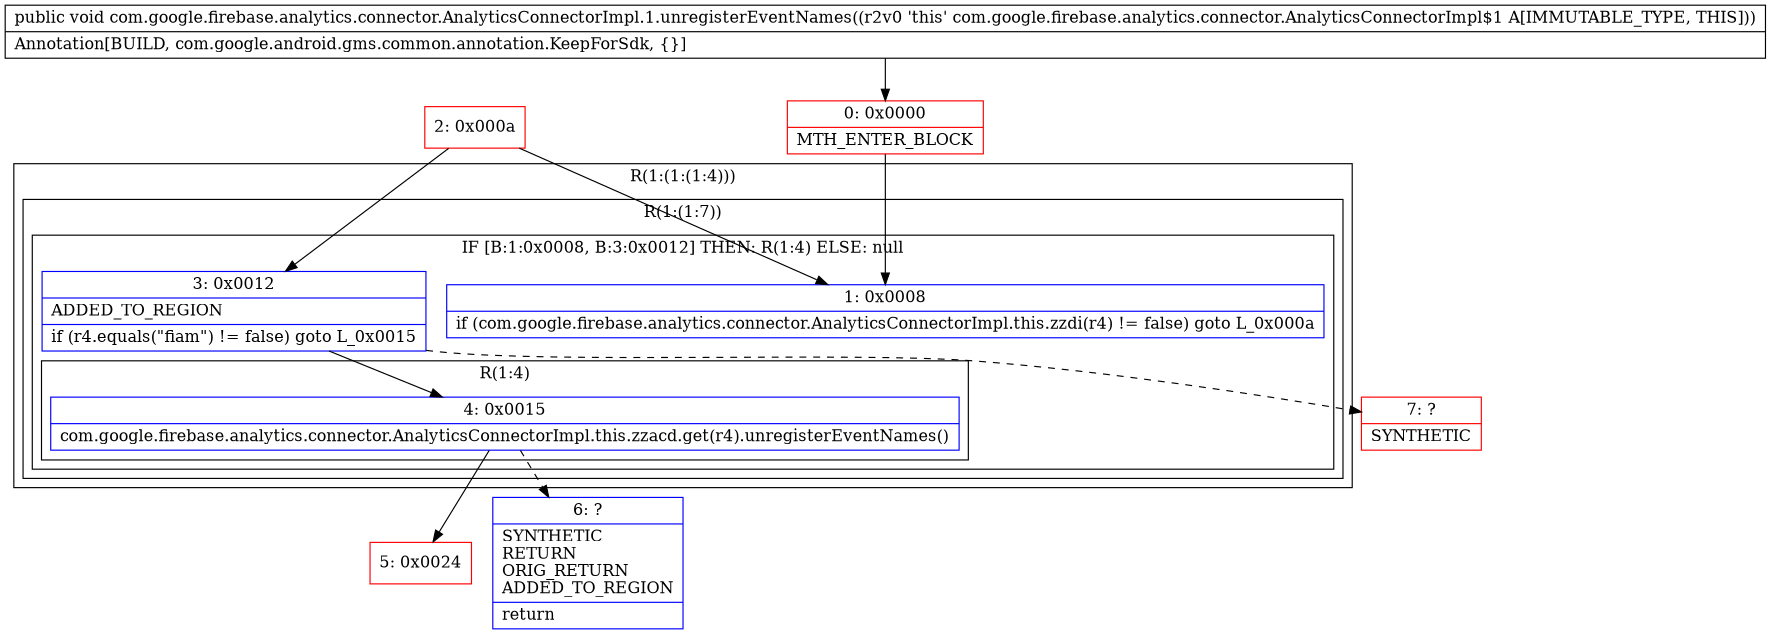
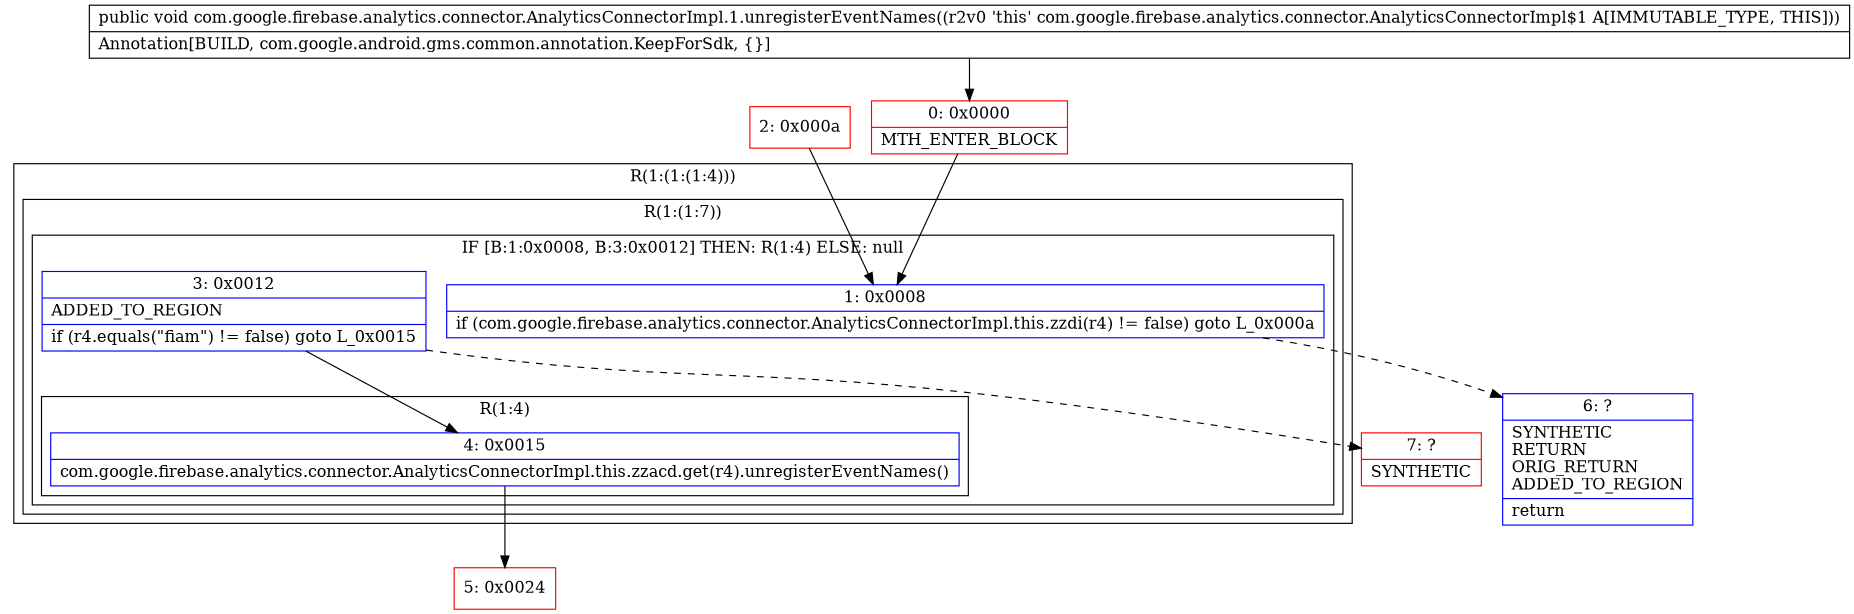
(368, 209) -> none
(531, 469) -> (1378, 360)
